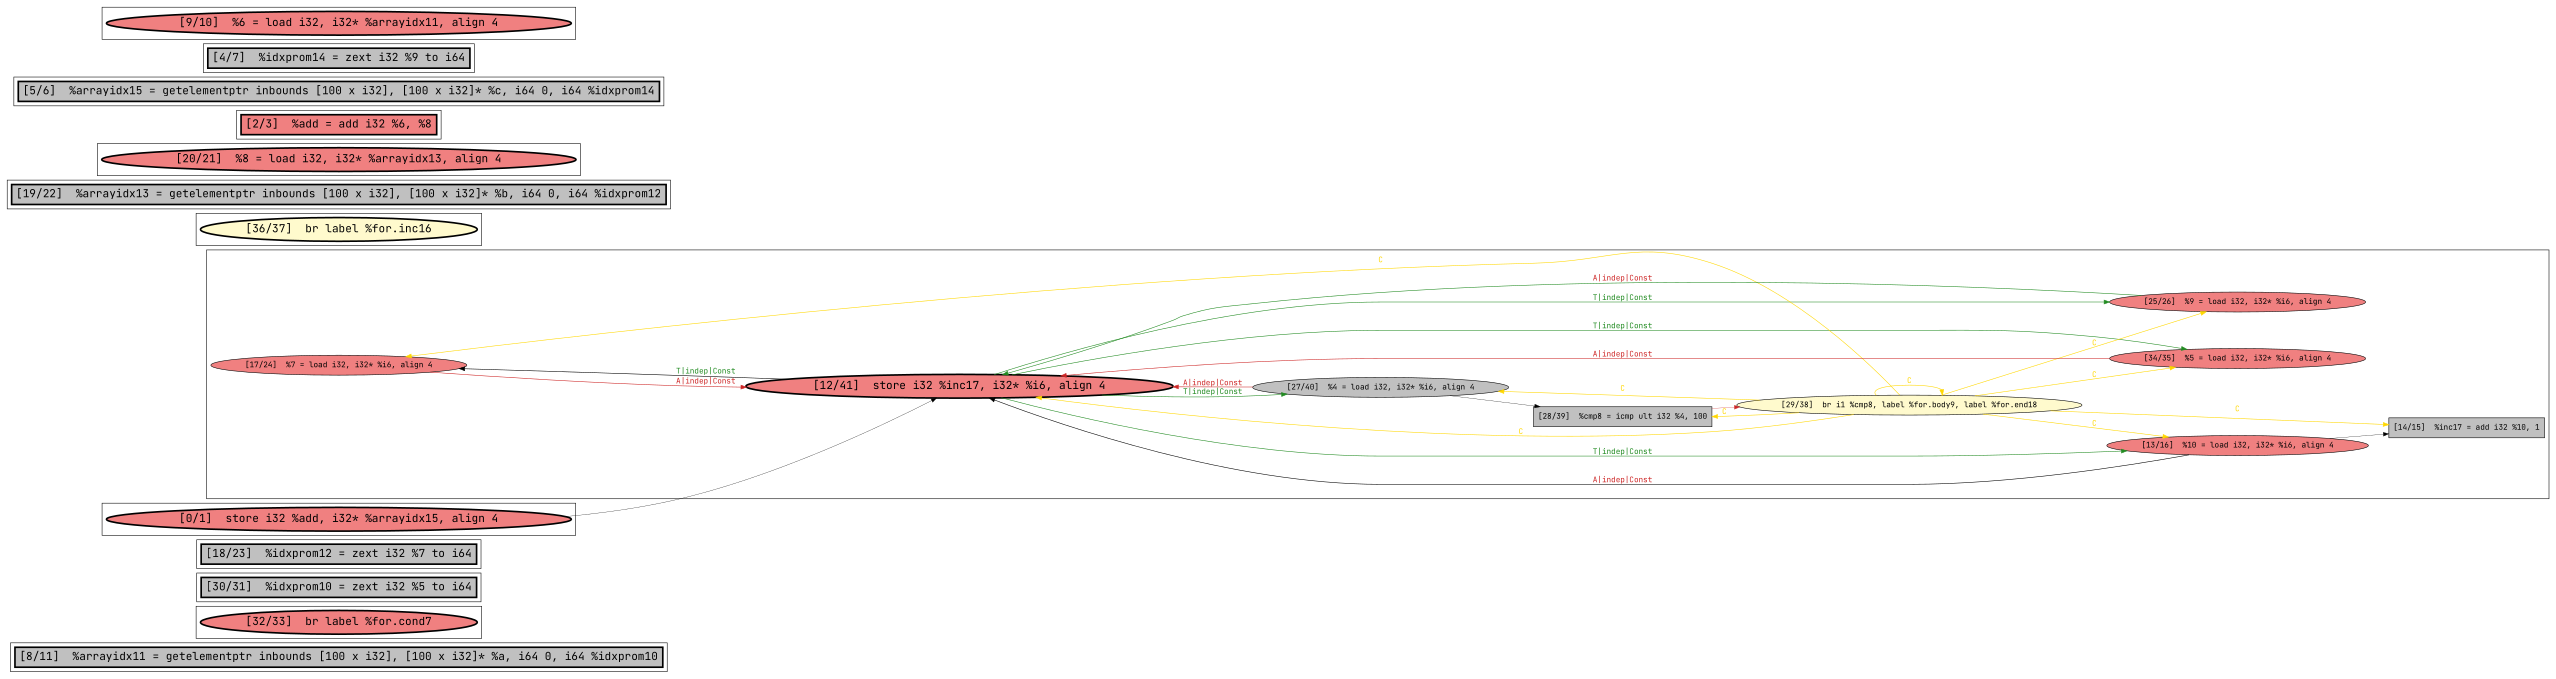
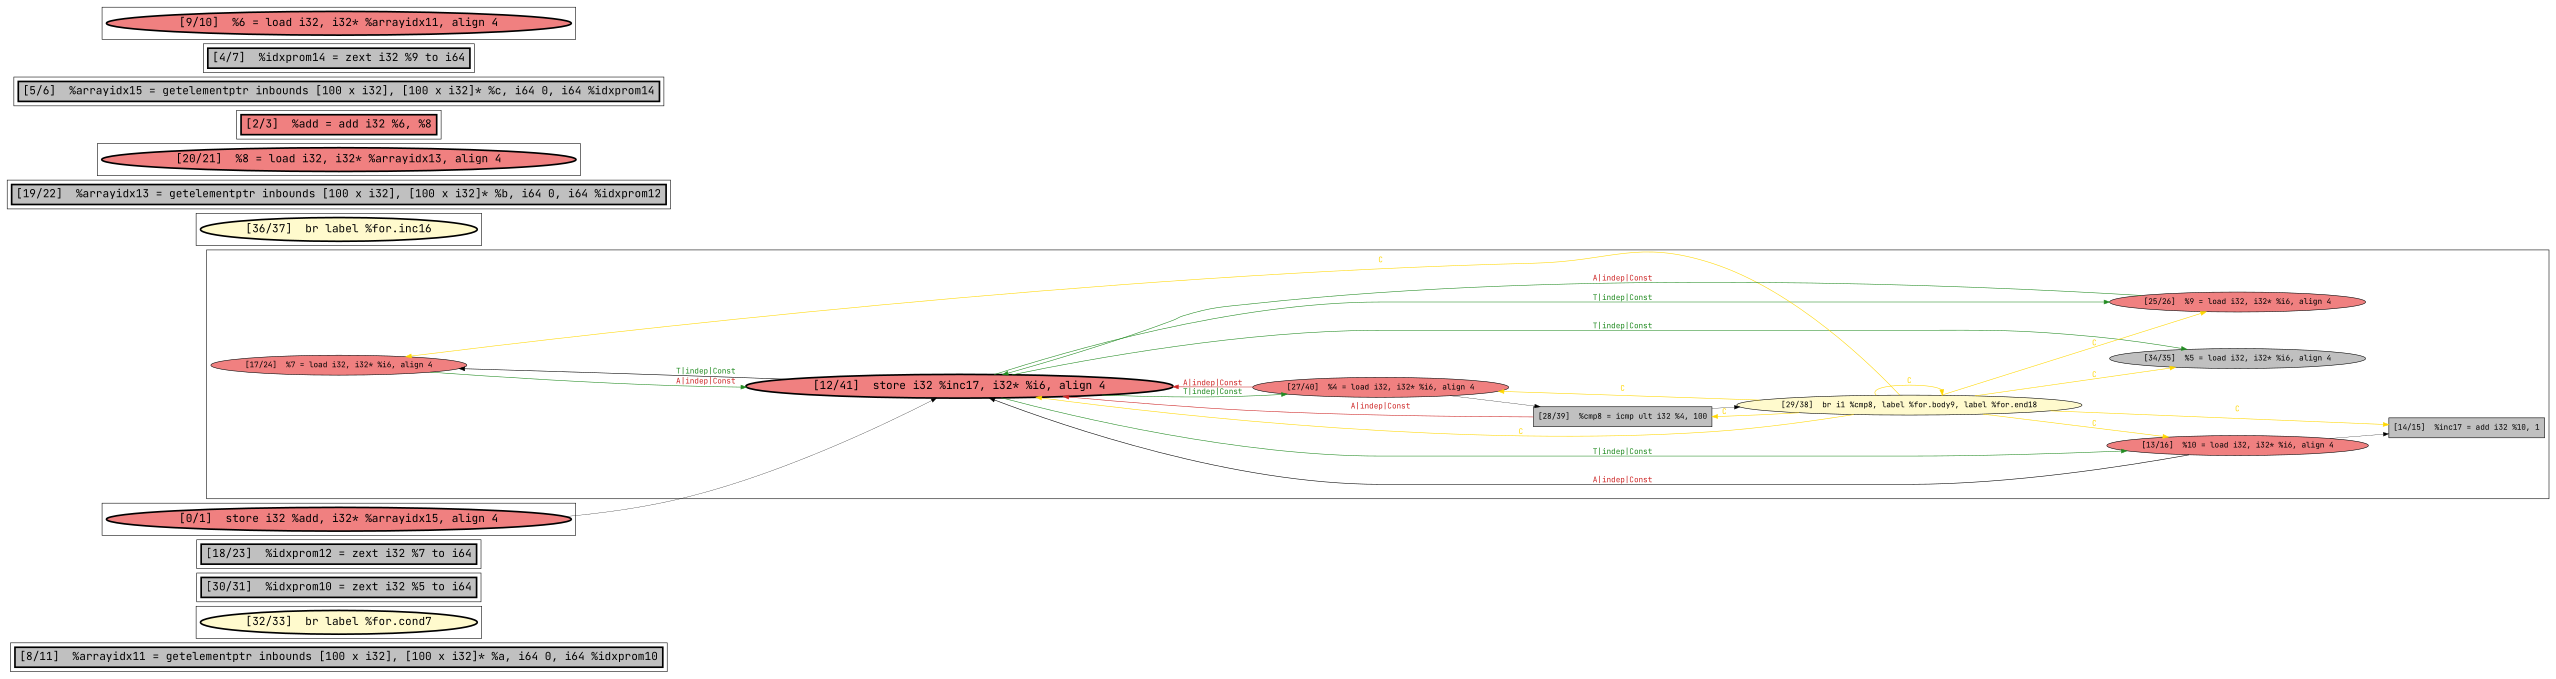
(1588, 359) -> (1301, 413)
(2238, 359) -> (2238, 359)
(586, 382) -> (586, 382)
(1381, 387) -> (1381, 387)
(1723, 408) -> (1723, 408)
(339, 622) -> (339, 622)
